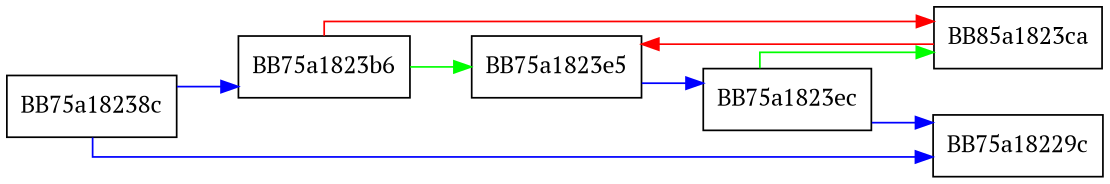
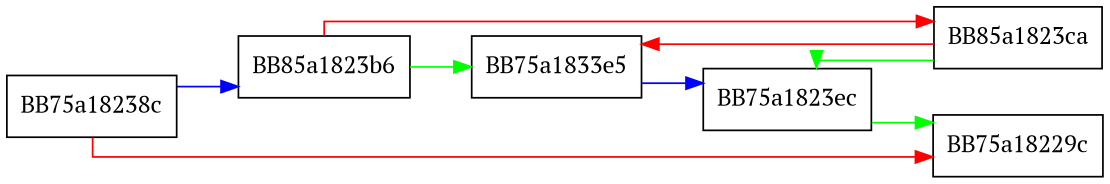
(830, 52) -> (875, 60)
(324, 67) -> (324, 67)
(557, 67) -> (557, 67)
(894, 123) -> (894, 123)
(494, 157) -> (494, 157)
